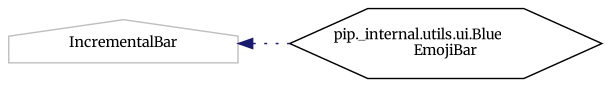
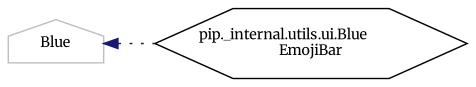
(123, 44) -> (56, 44)
